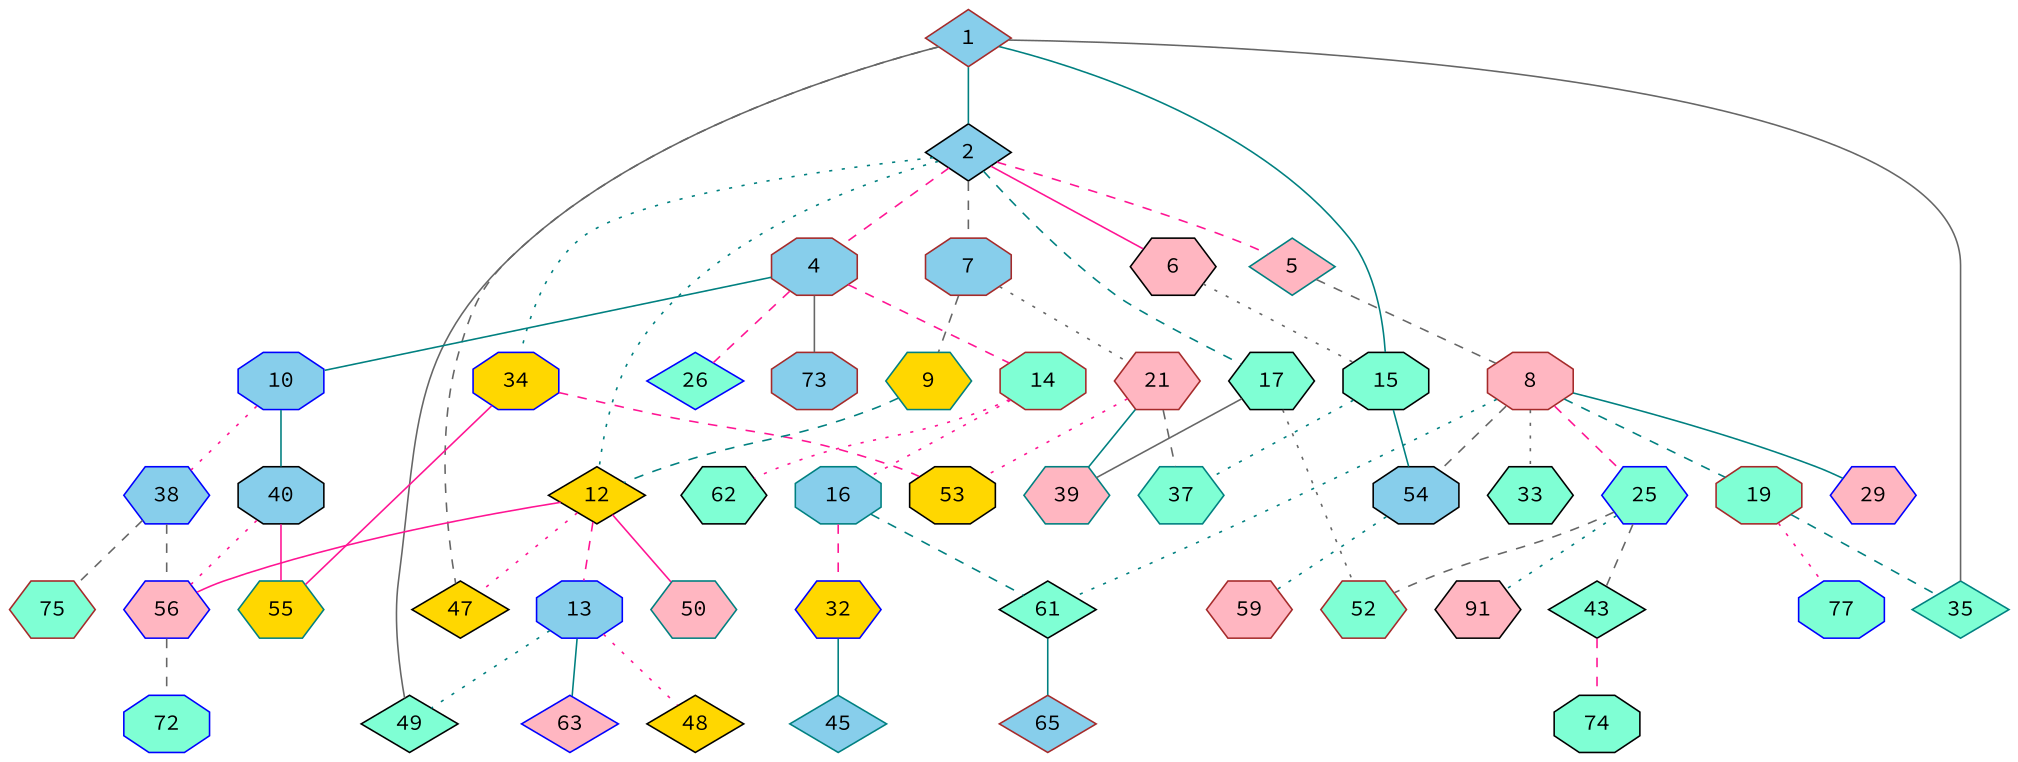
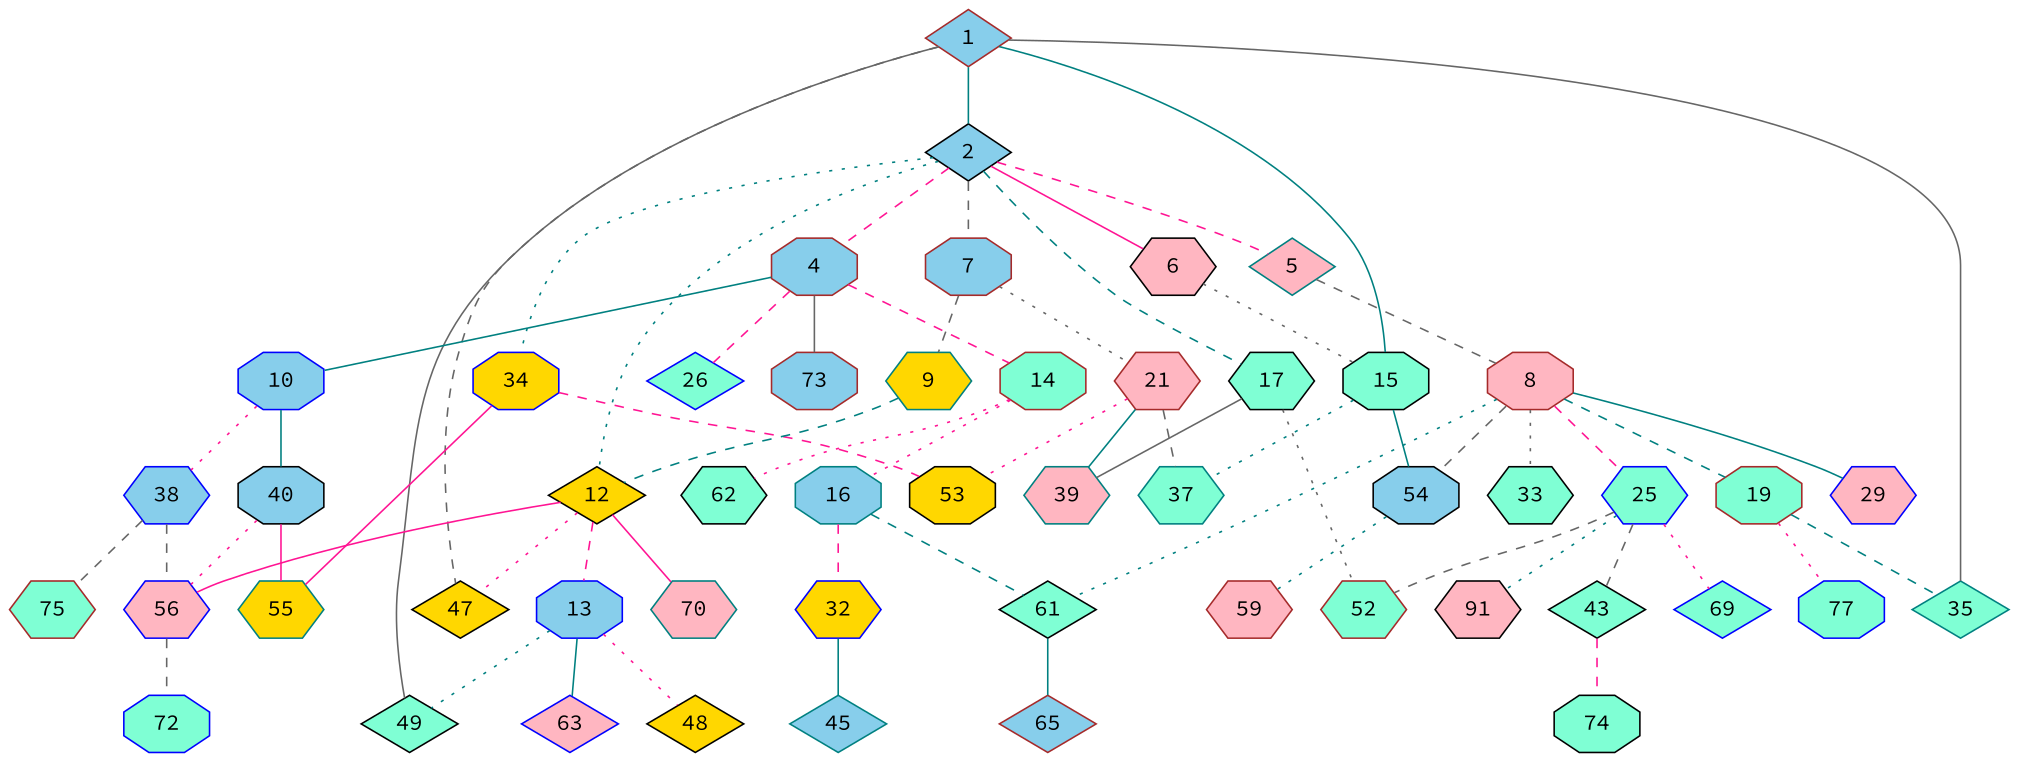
(694, 610) -> (694, 610)
none -> (1722, 610)
